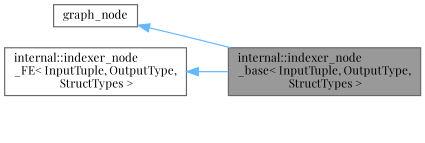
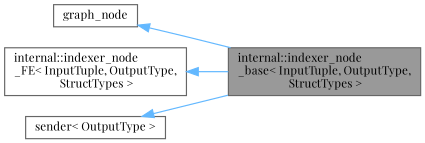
none -> (96, 128)
